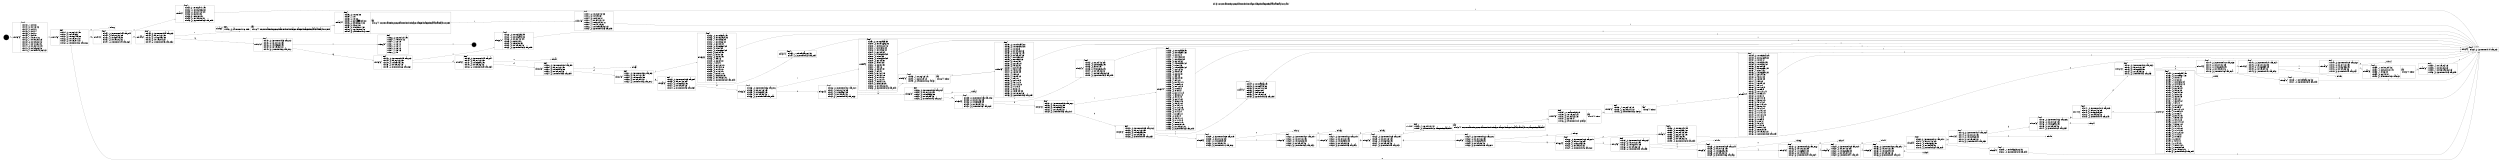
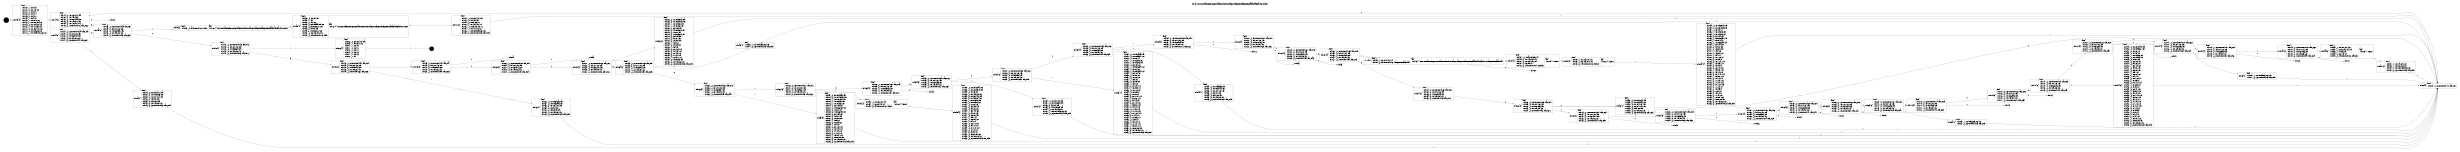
(91, 37) -> (91, 25)
(1533, 137) -> (1499, 68)
